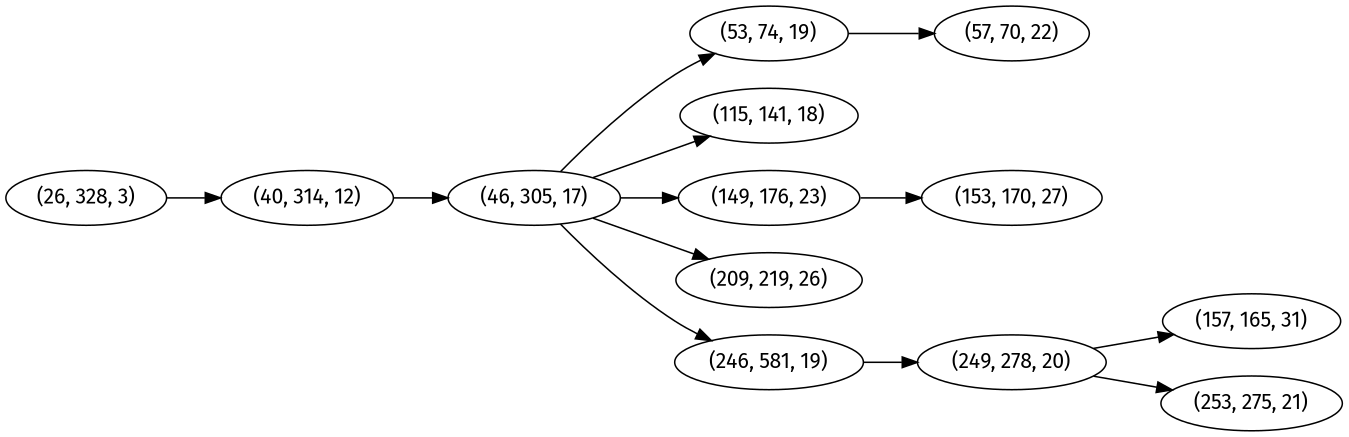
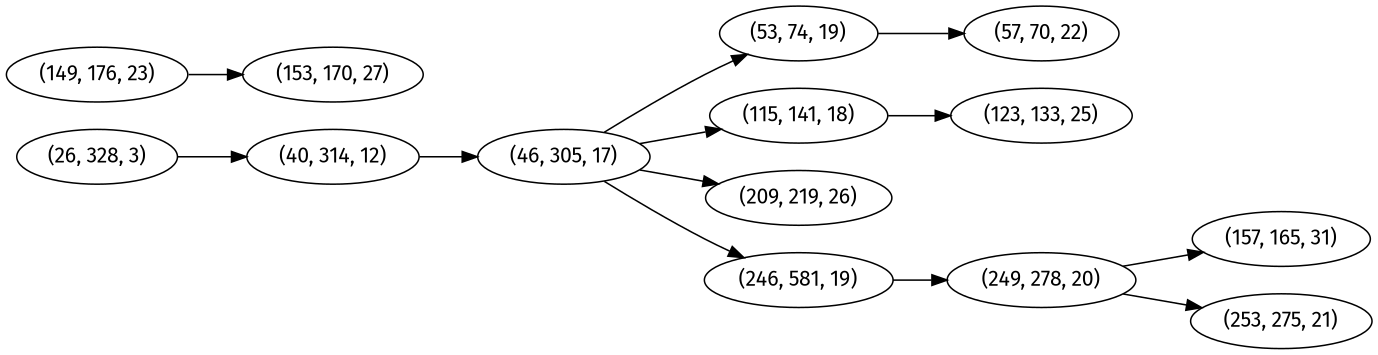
none -> (1042, 116)
(641, 198) -> none
